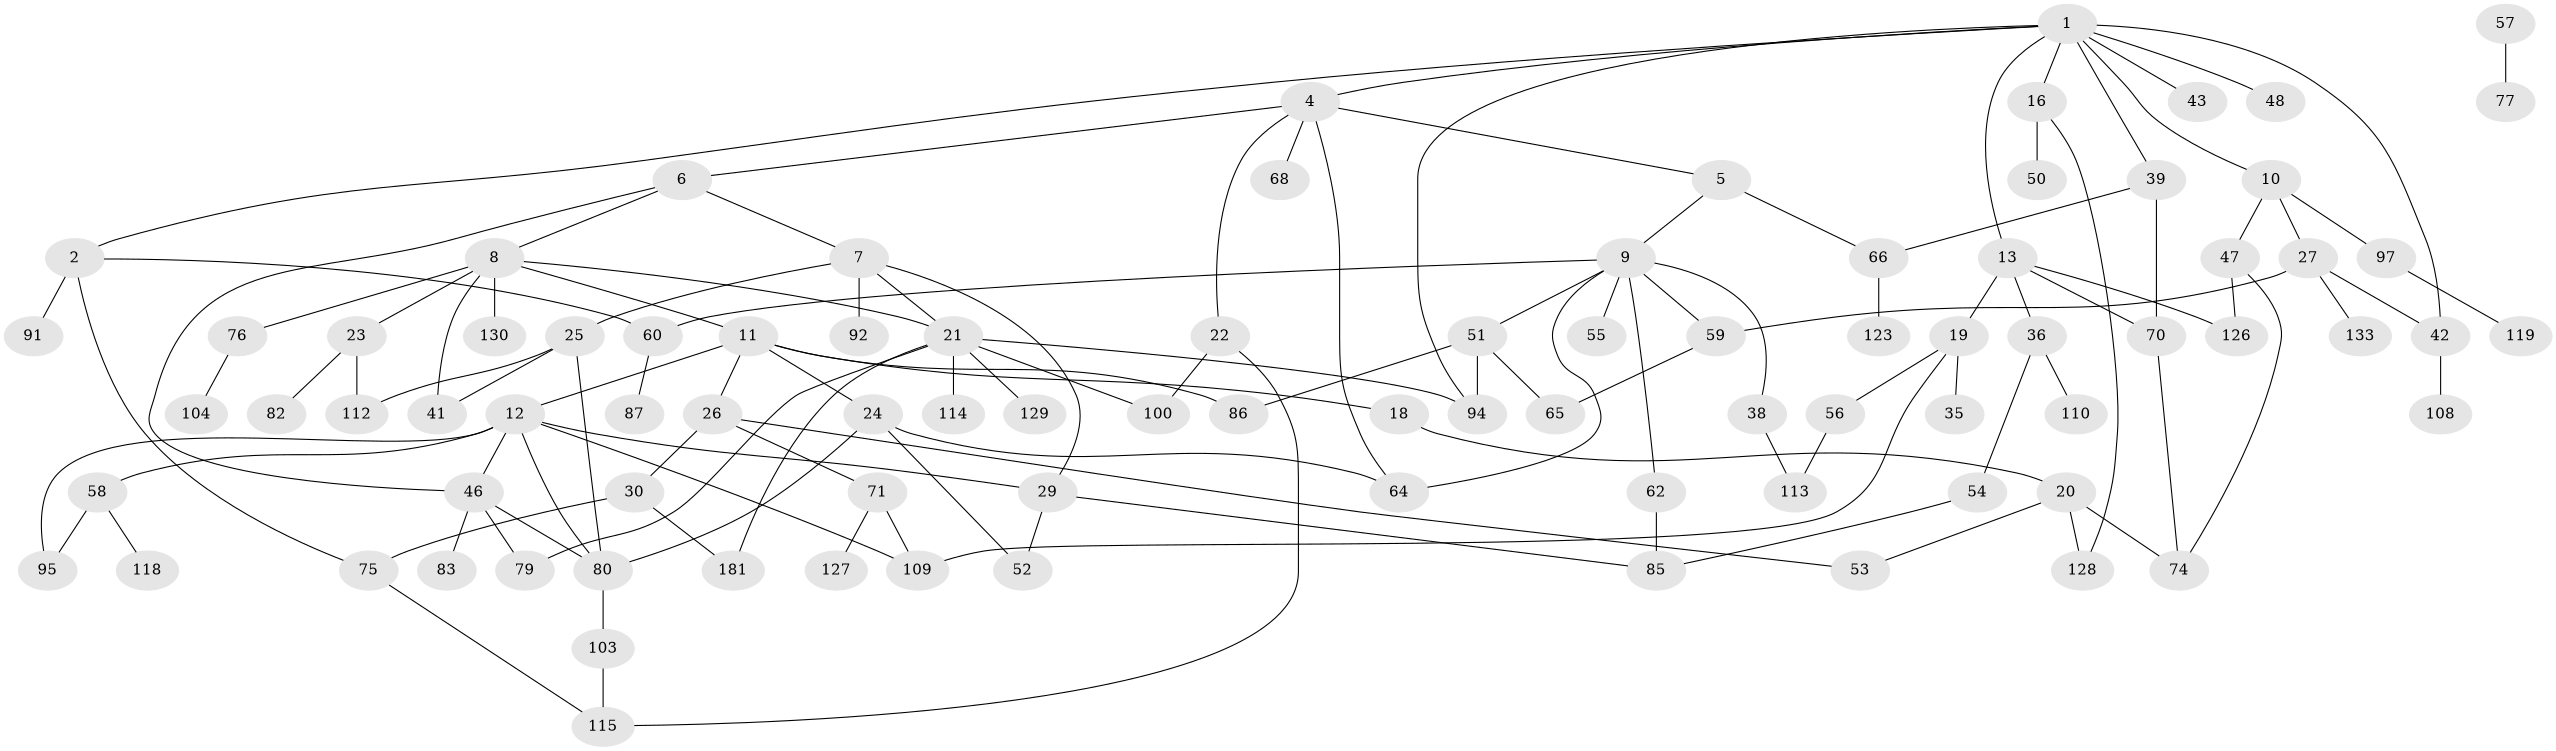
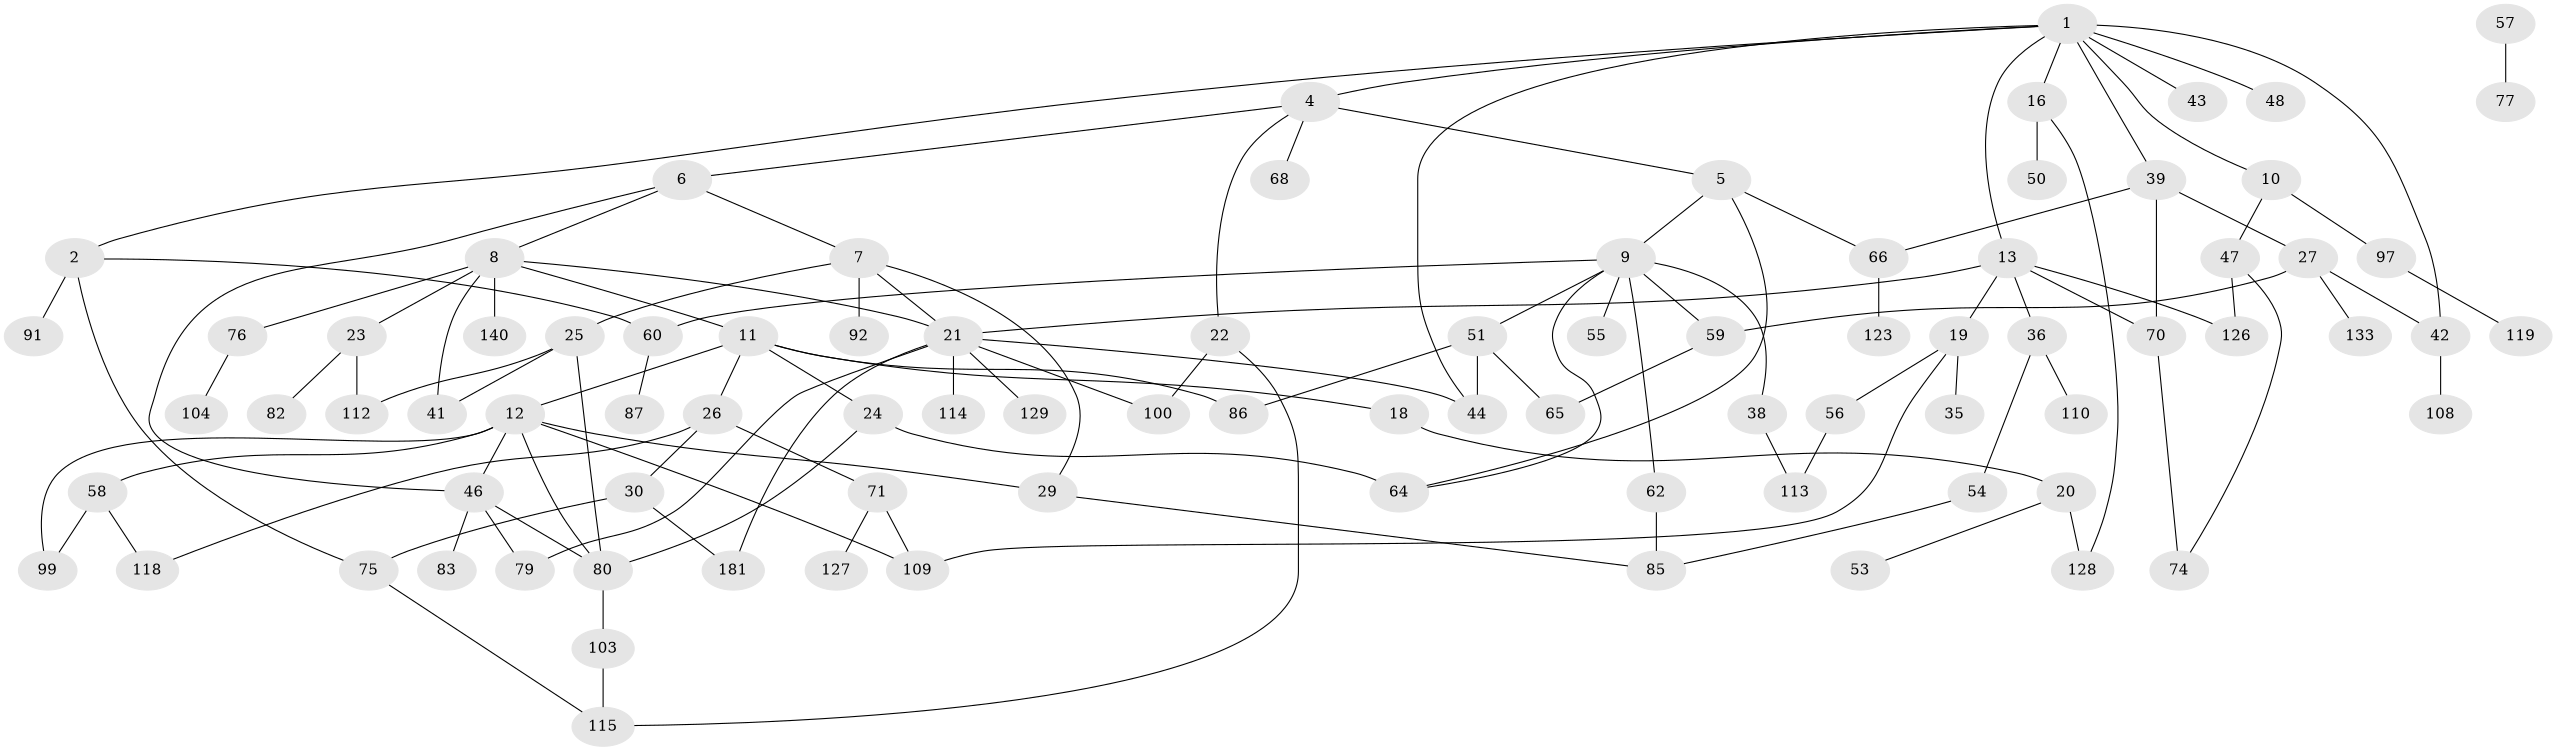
(2290, 219) -> (2232, 219)
(1340, 302) -> (1677, 409)
none -> (1482, 306)
(495, 336) -> (495, 336)
(1477, 414) -> (1477, 414)
(1285, 502) -> (428, 475)
(2123, 532) -> none
(48, 571) -> (48, 571)
(1023, 571) -> none
